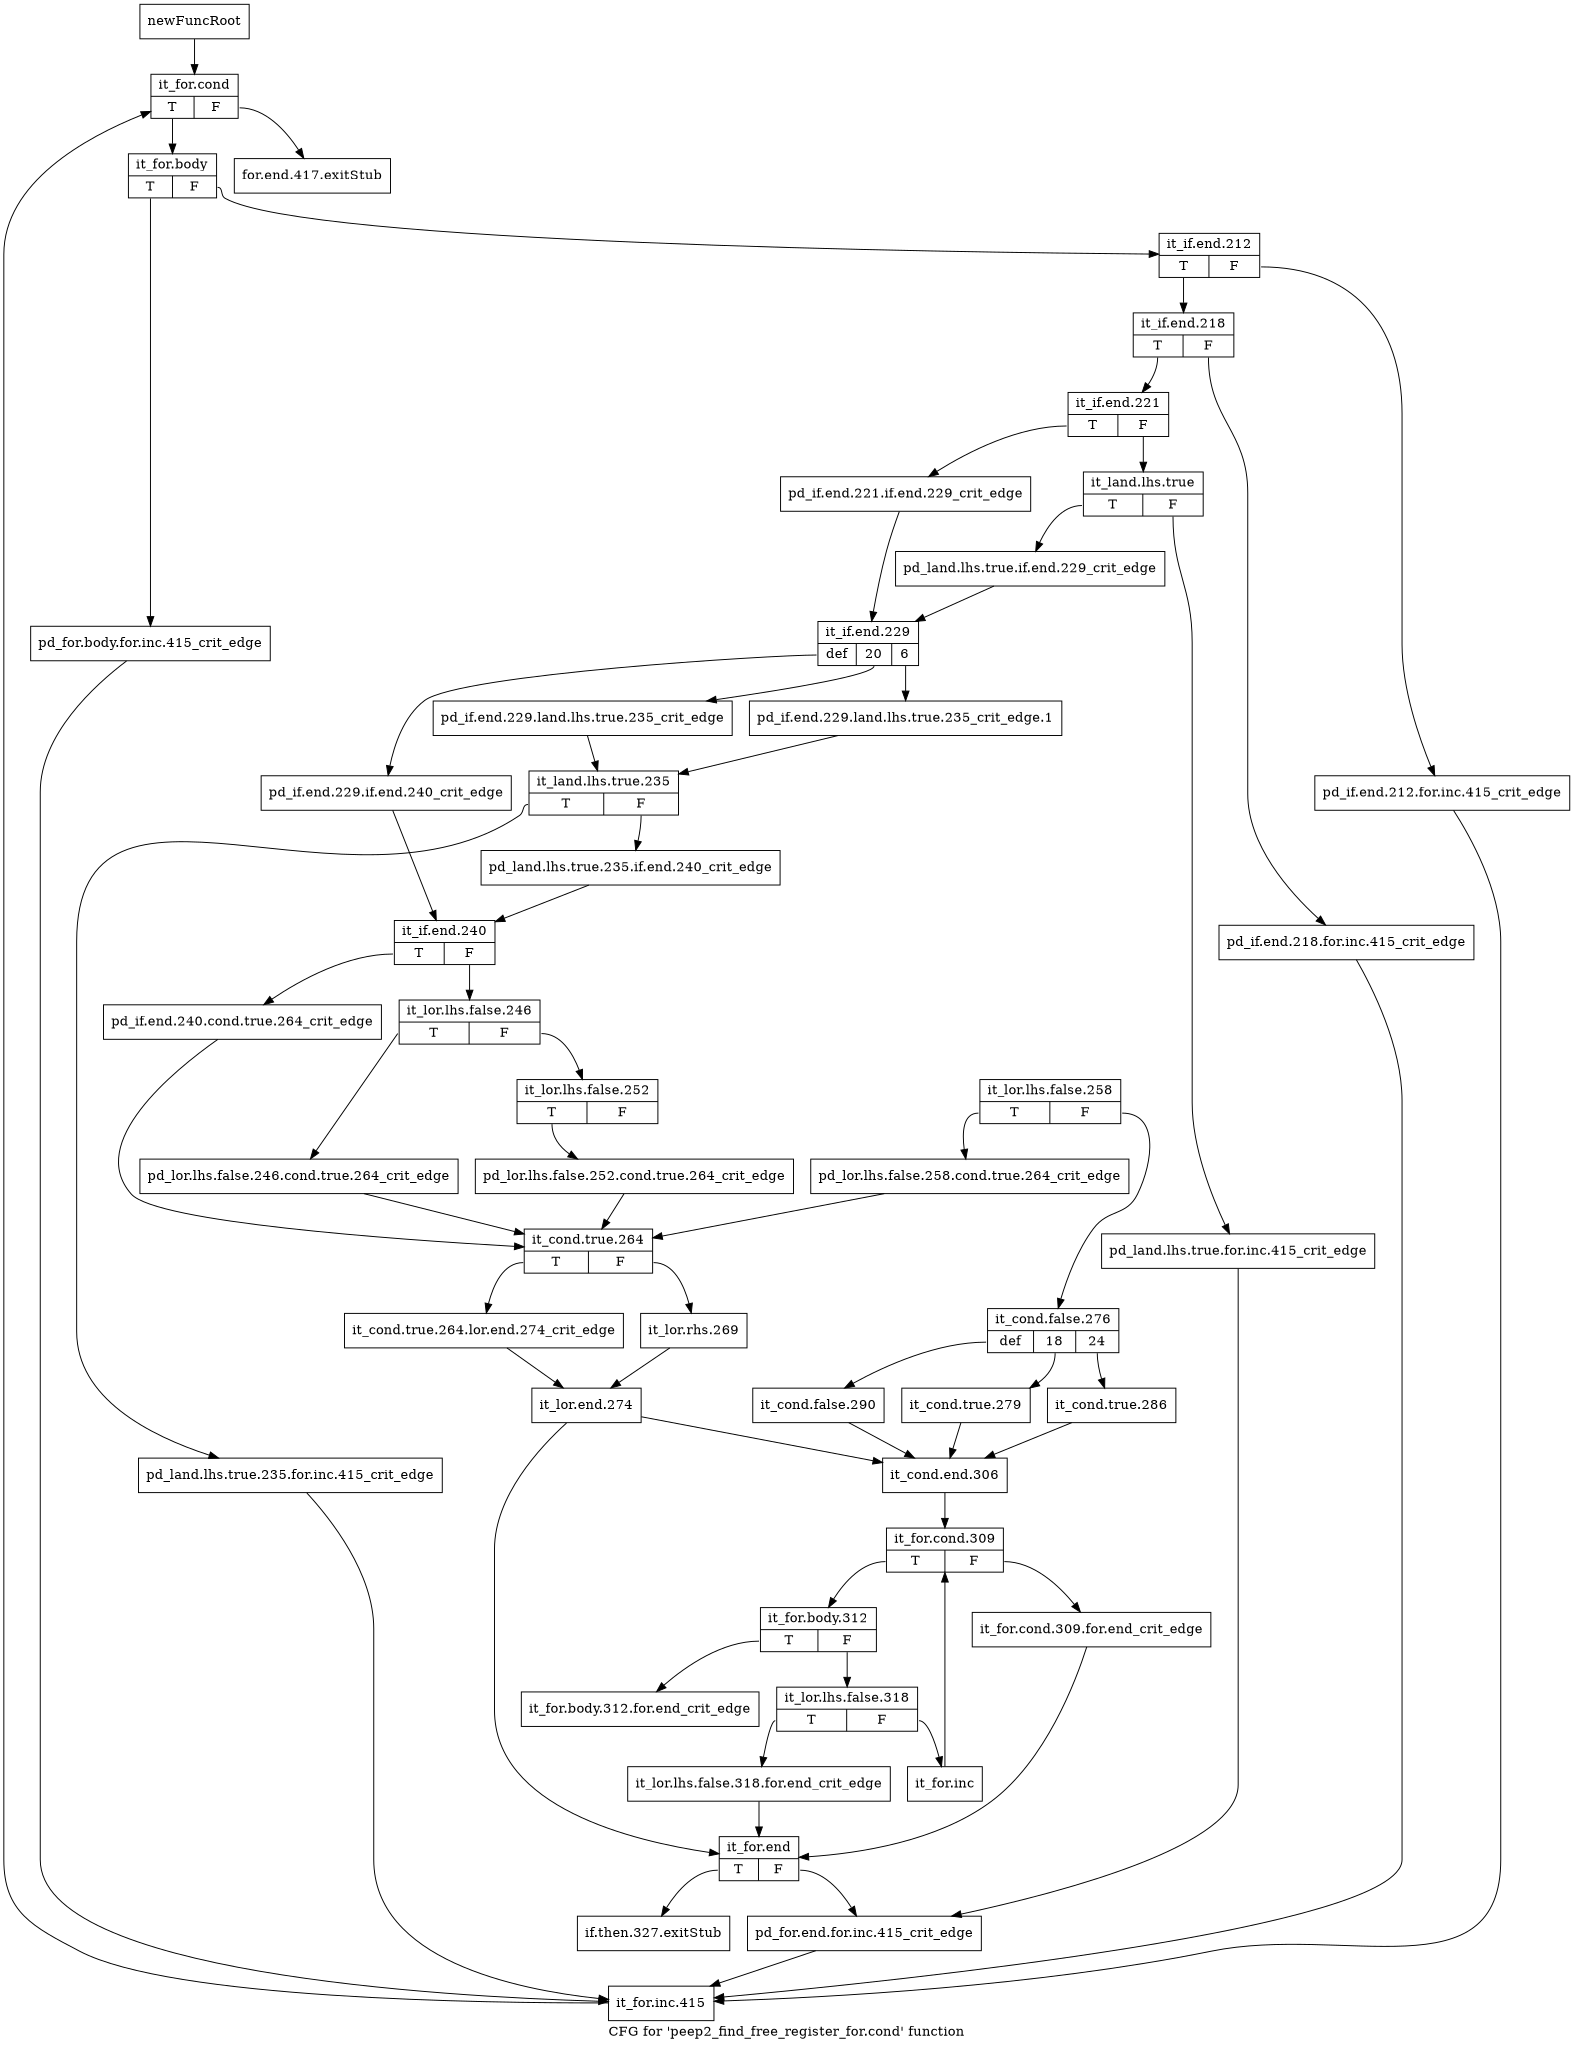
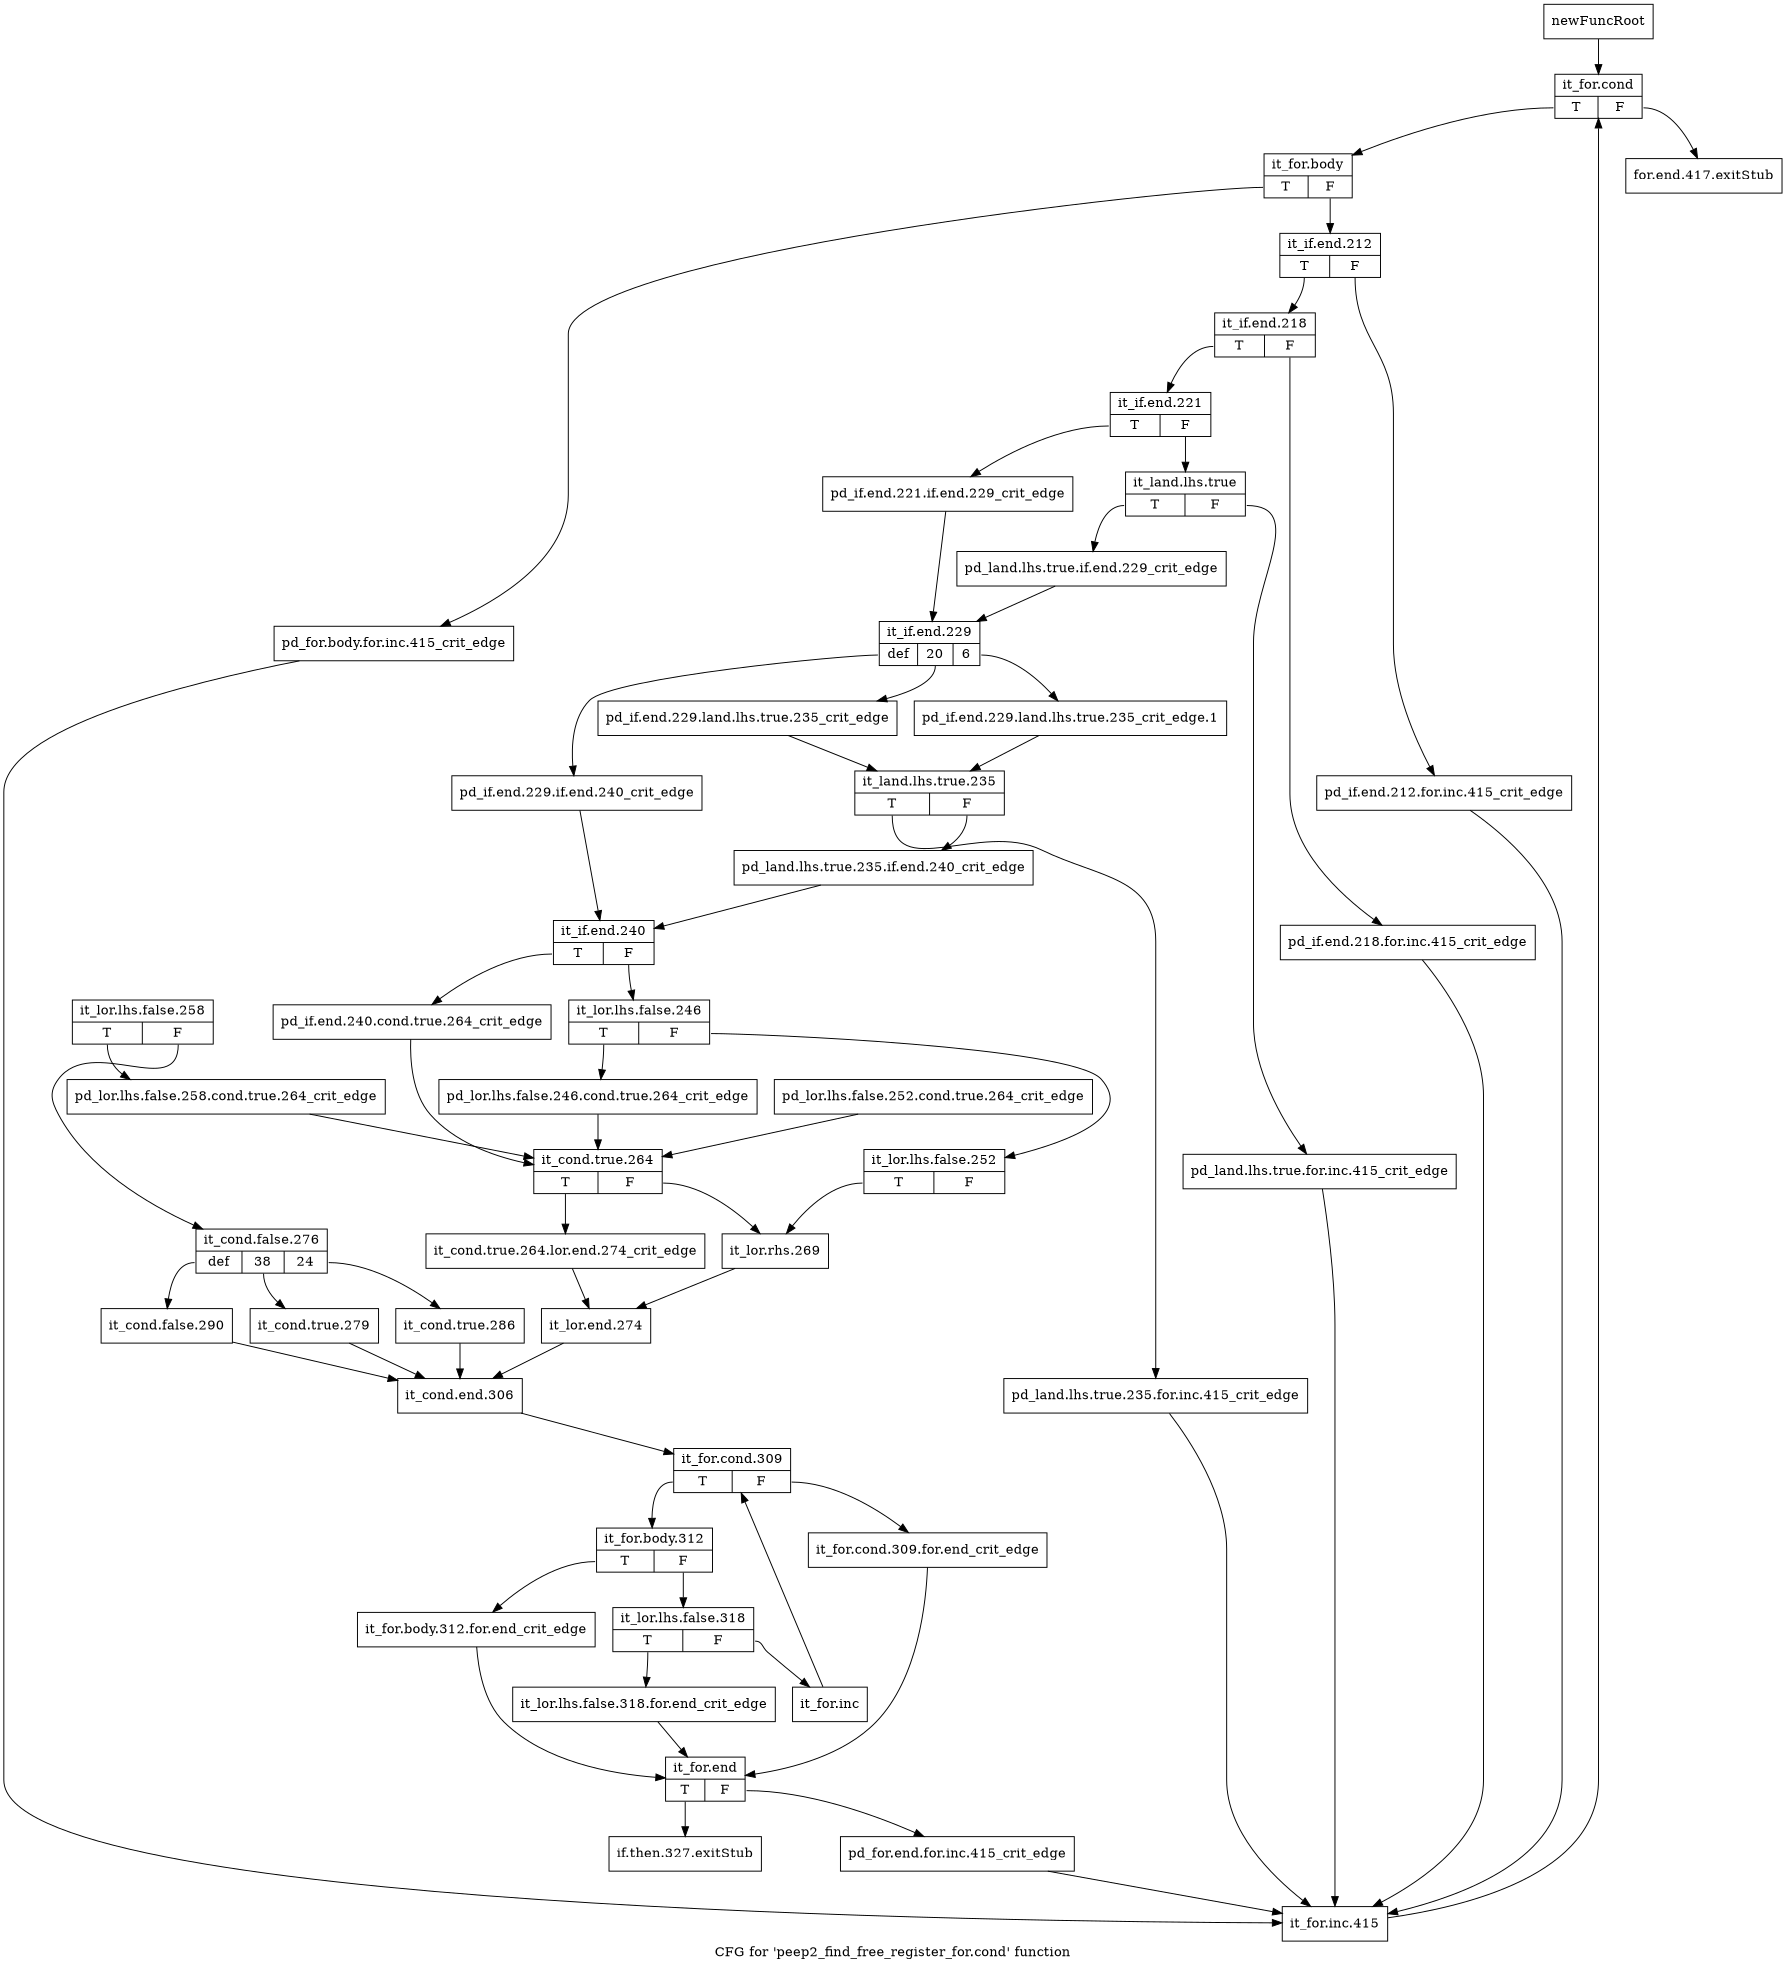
(557, 1141) -> (823, 1197)
(1055, 1341) -> (263, 1262)
(1238, 1685) -> (1335, 1542)
(494, 1695) -> (538, 1746)
